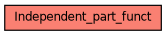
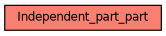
(83, 18) -> (83, 18)
